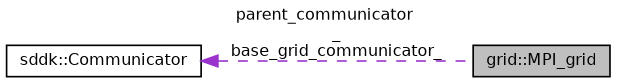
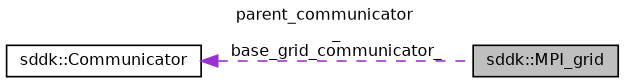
(542, 61) -> (546, 61)
